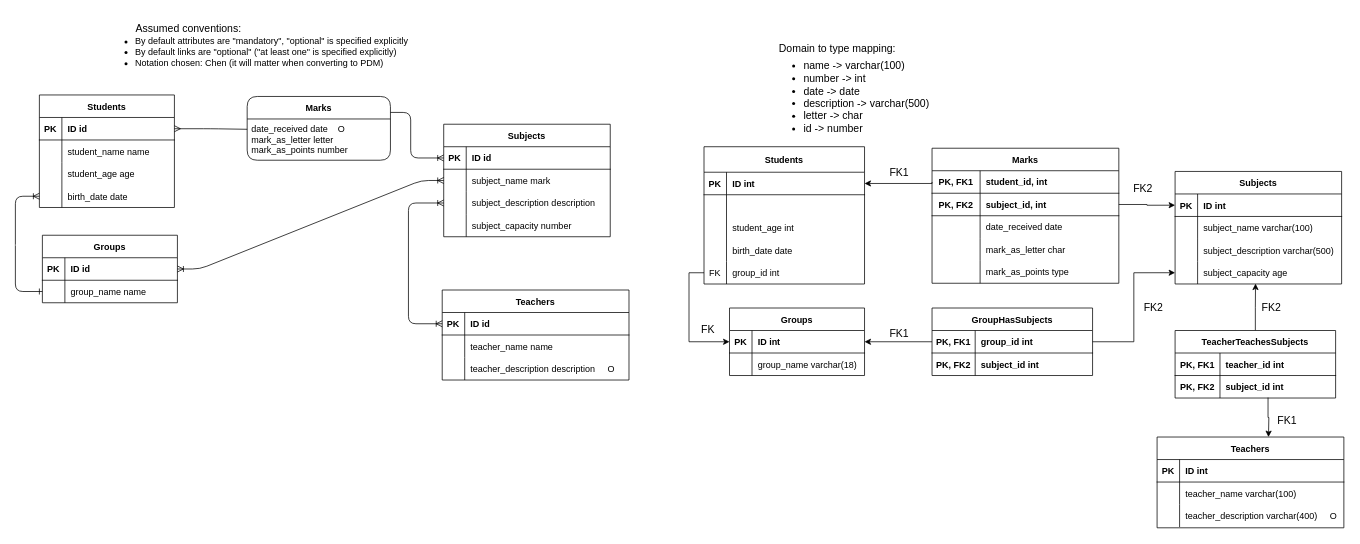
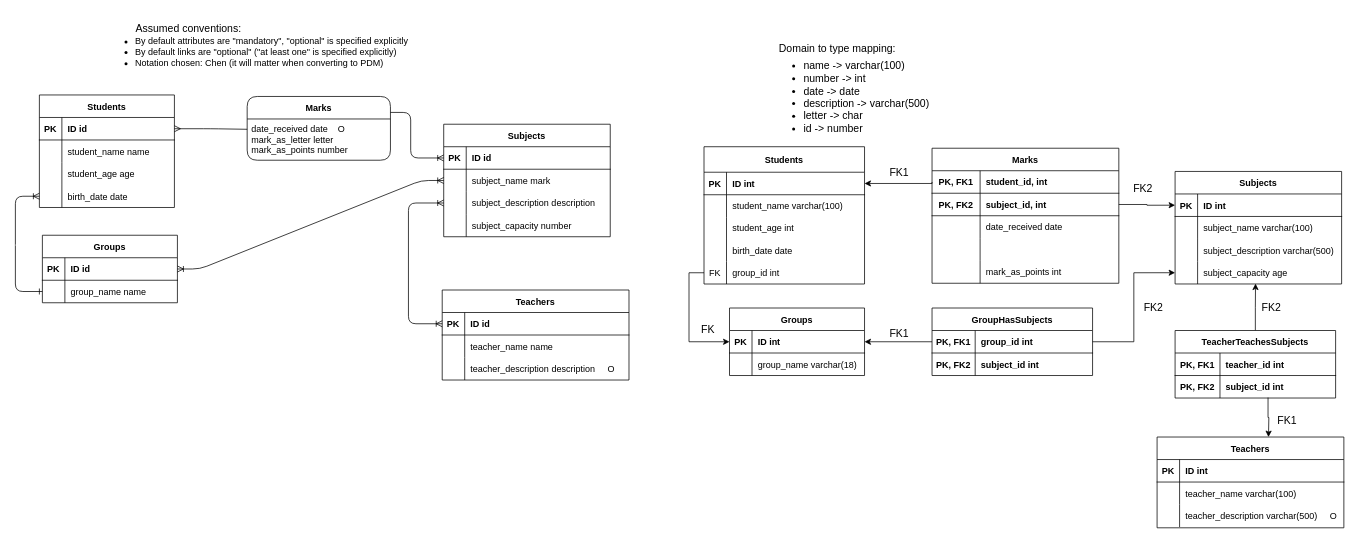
none -> (795, 206)
(1049, 249) -> none
(1031, 272) -> (1027, 272)
(1275, 516) -> (1275, 516)
